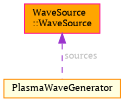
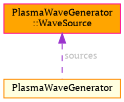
(62, 19) -> (62, 19)
